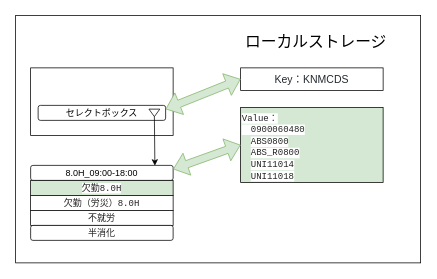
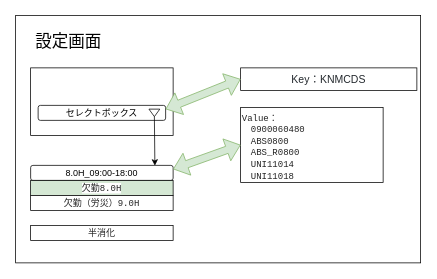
none -> (68, 42)
(315, 42) -> none
(312, 79) -> (329, 79)
(312, 145) -> (312, 145)
(102, 203) -> (102, 203)
(102, 218) -> none
(102, 233) -> (102, 233)
